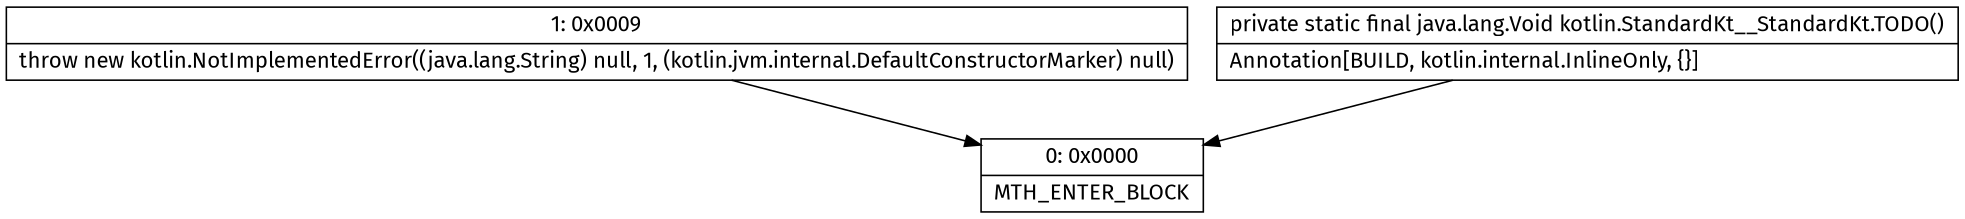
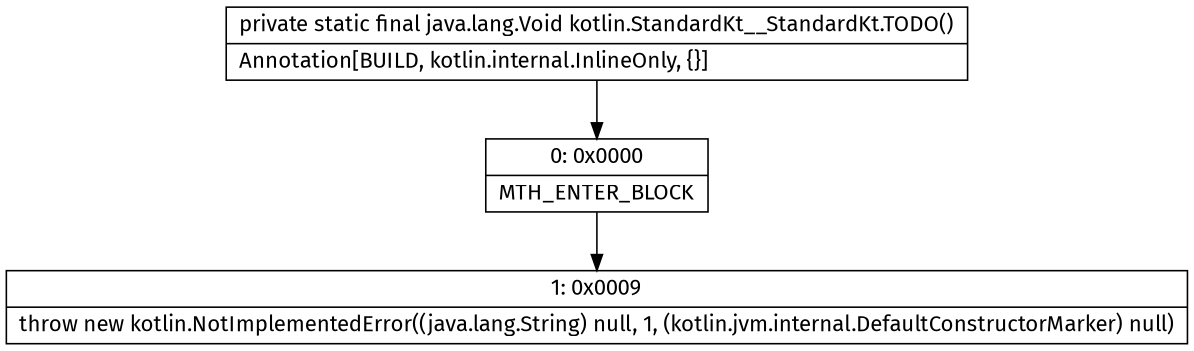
(849, 111) -> (597, 233)
